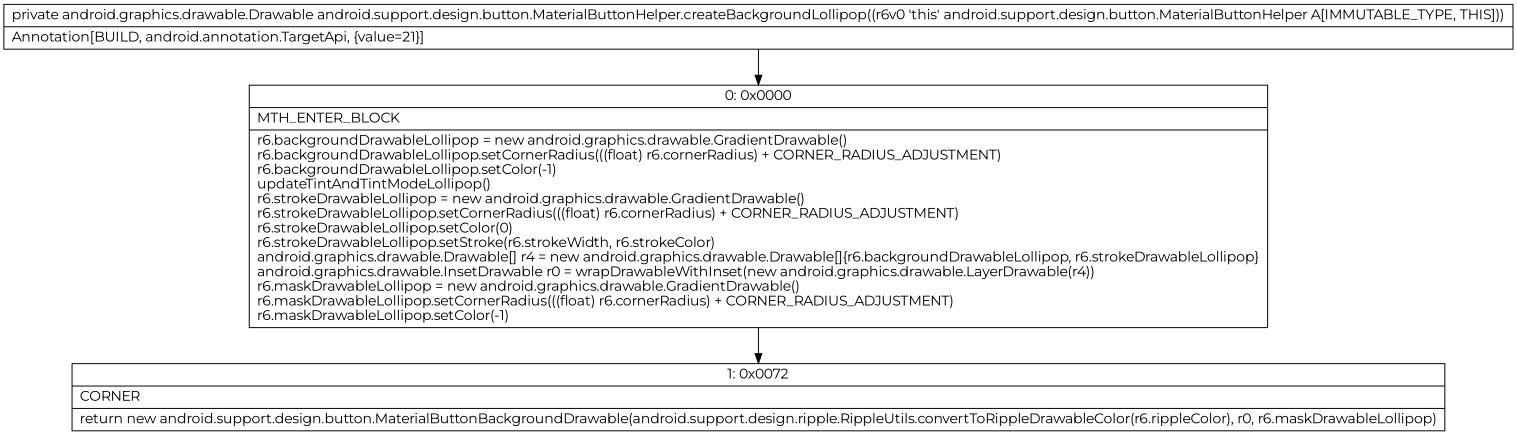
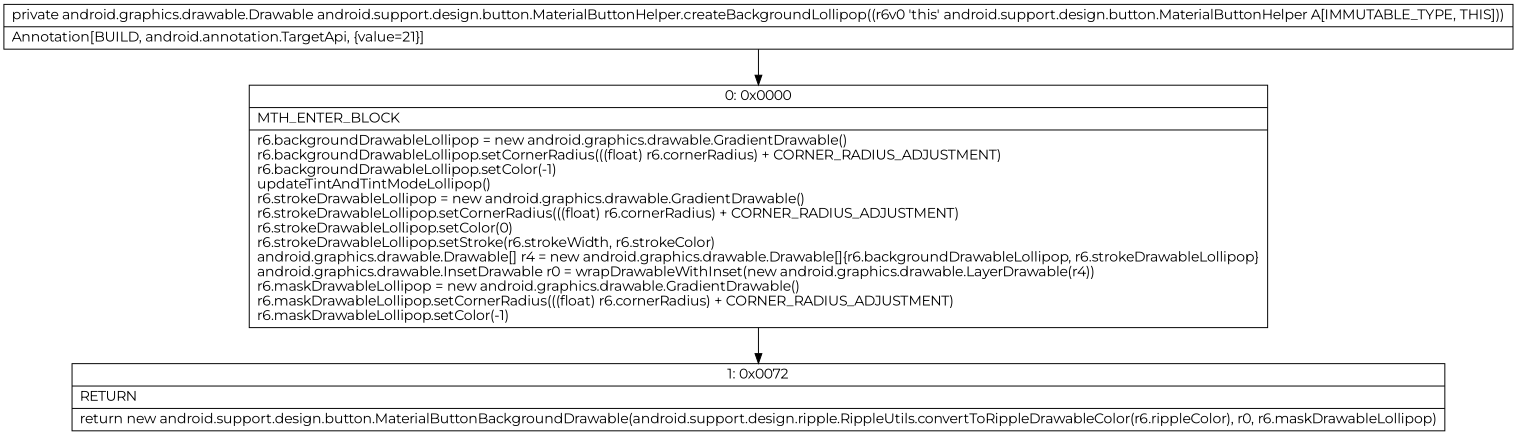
(110, 397) -> (109, 397)
